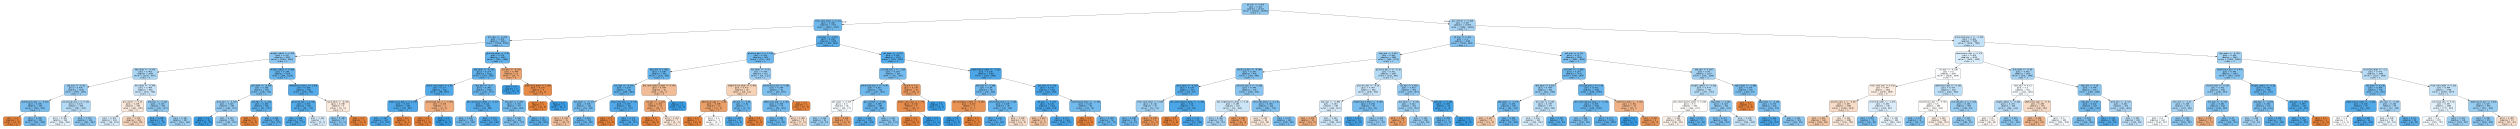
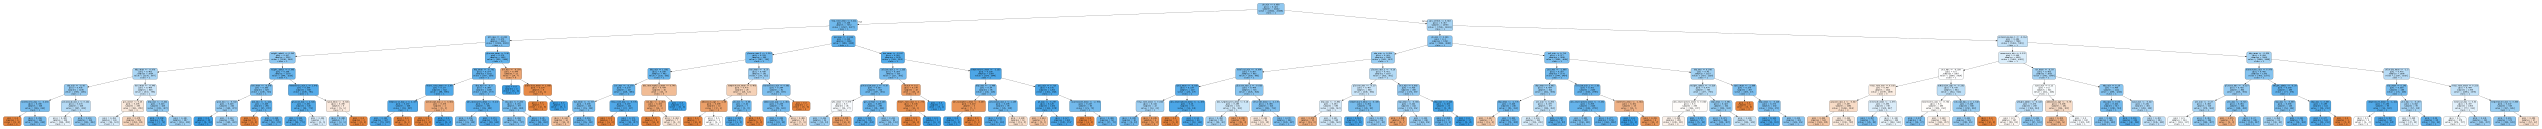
none -> (1987, 121)
